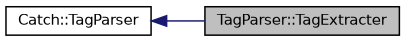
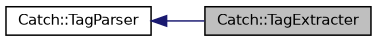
(302, 21) -> (288, 21)
